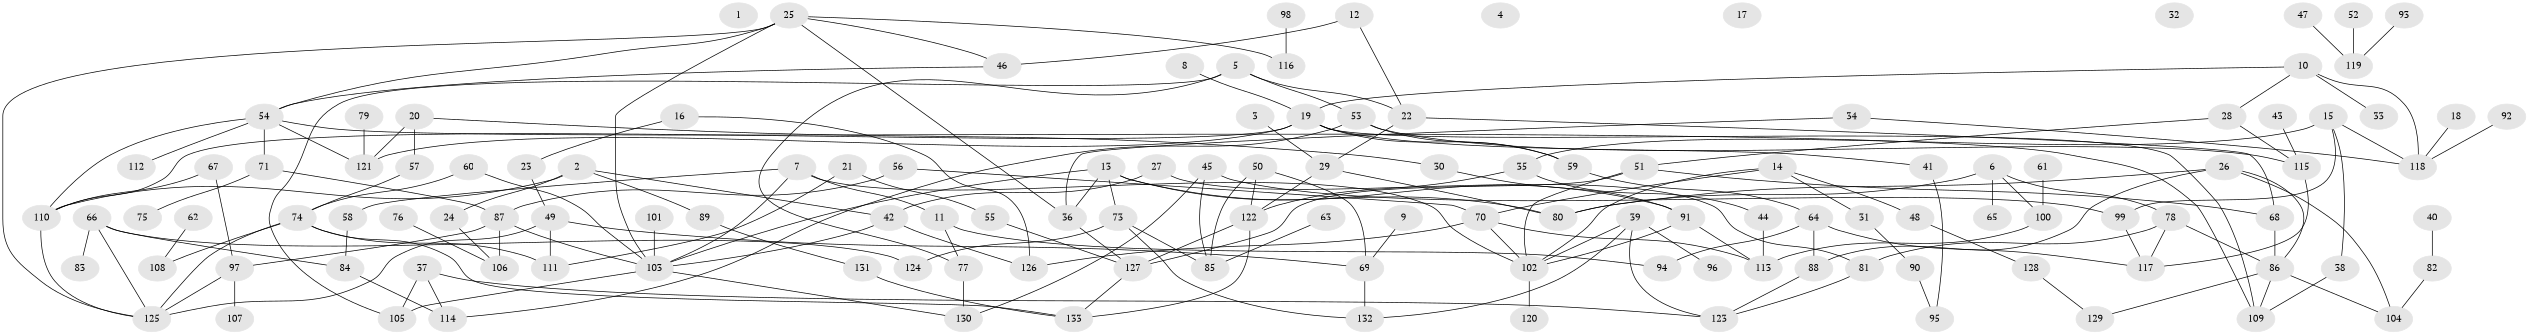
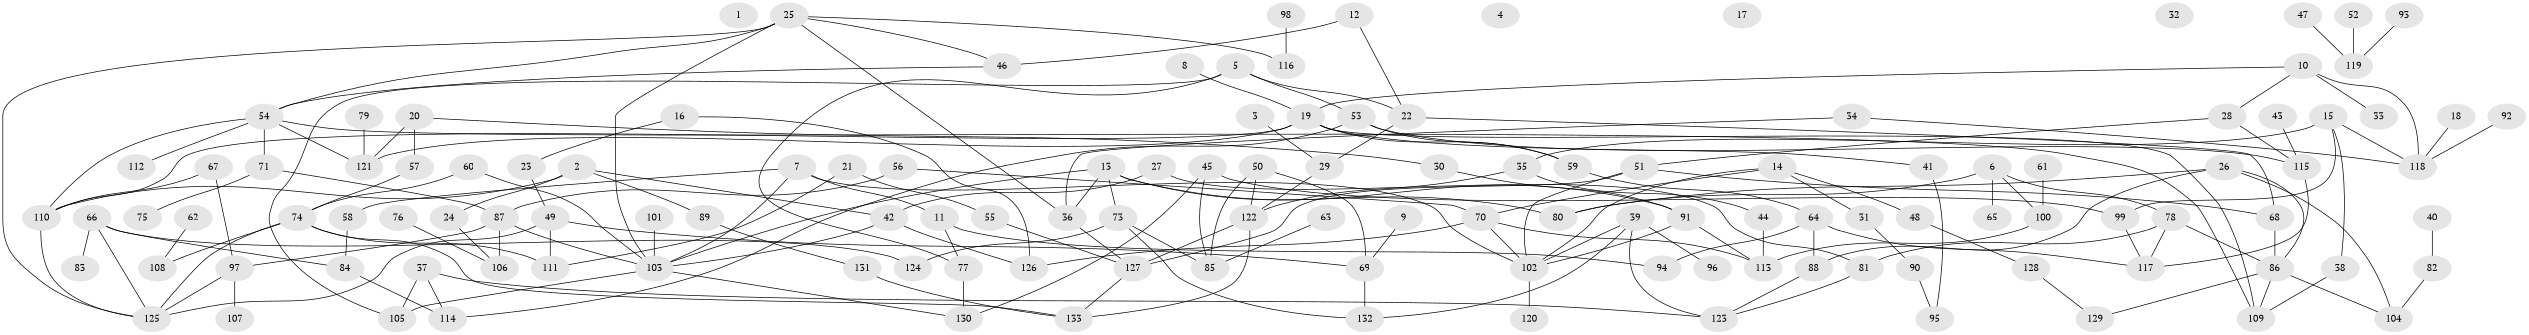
(1447, 193) -> none
